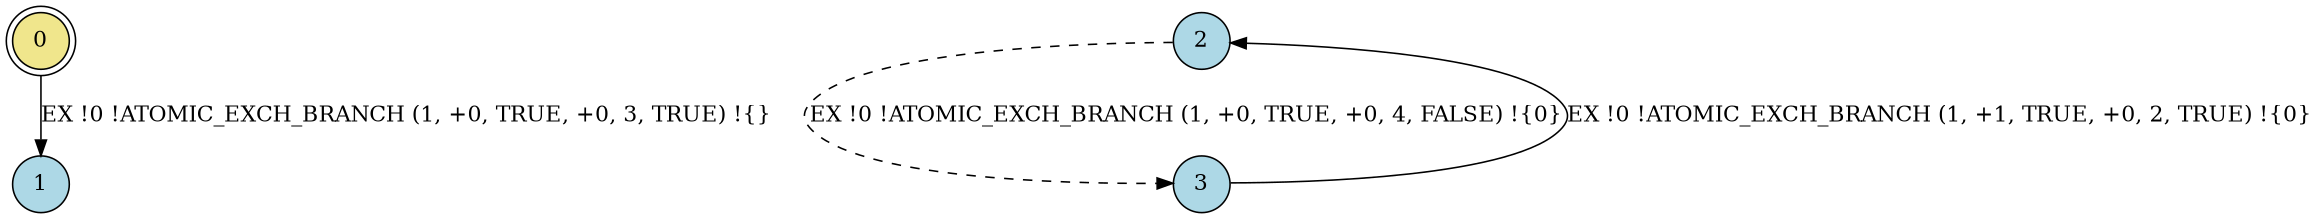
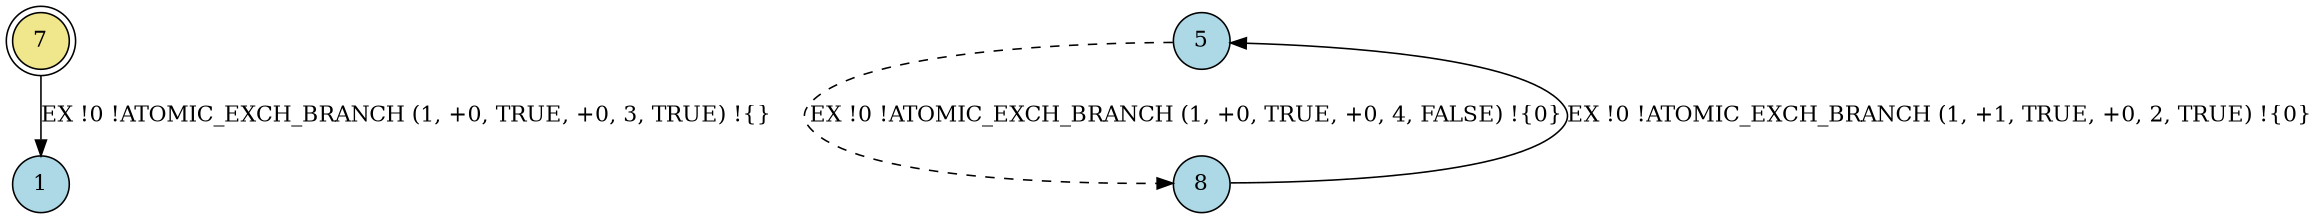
(41, 41) -> (41, 41)
(1202, 41) -> (1202, 41)
(1202, 184) -> (1202, 184)
